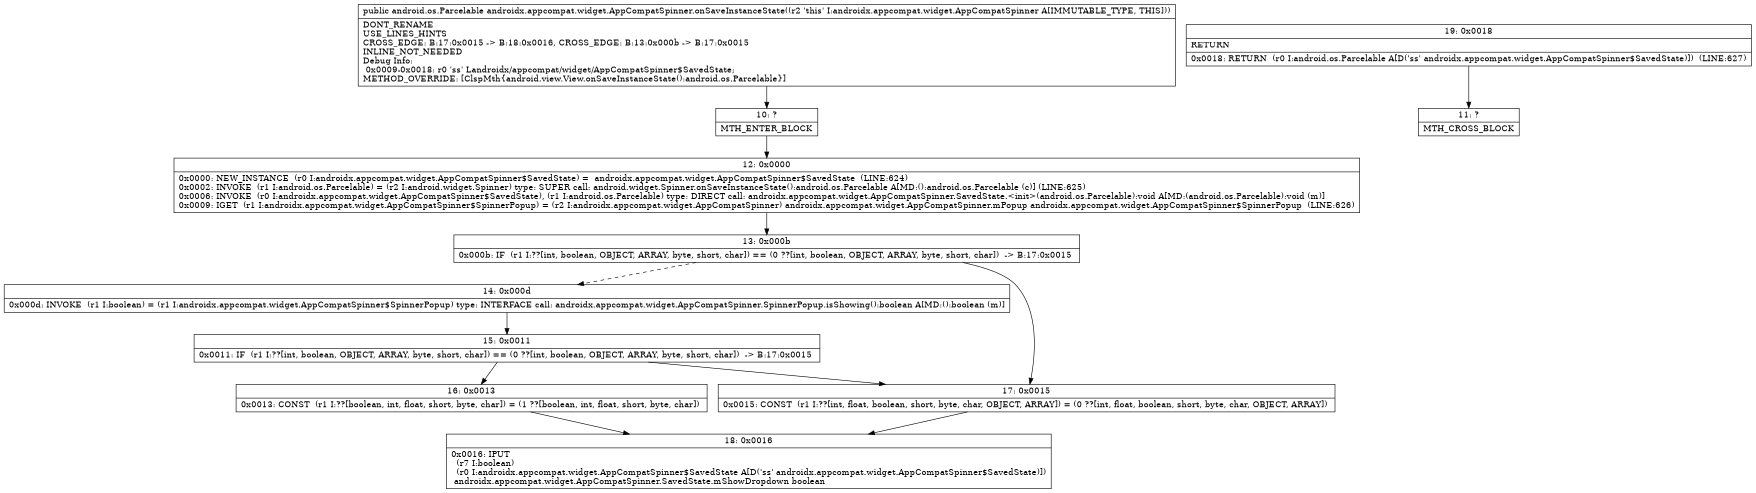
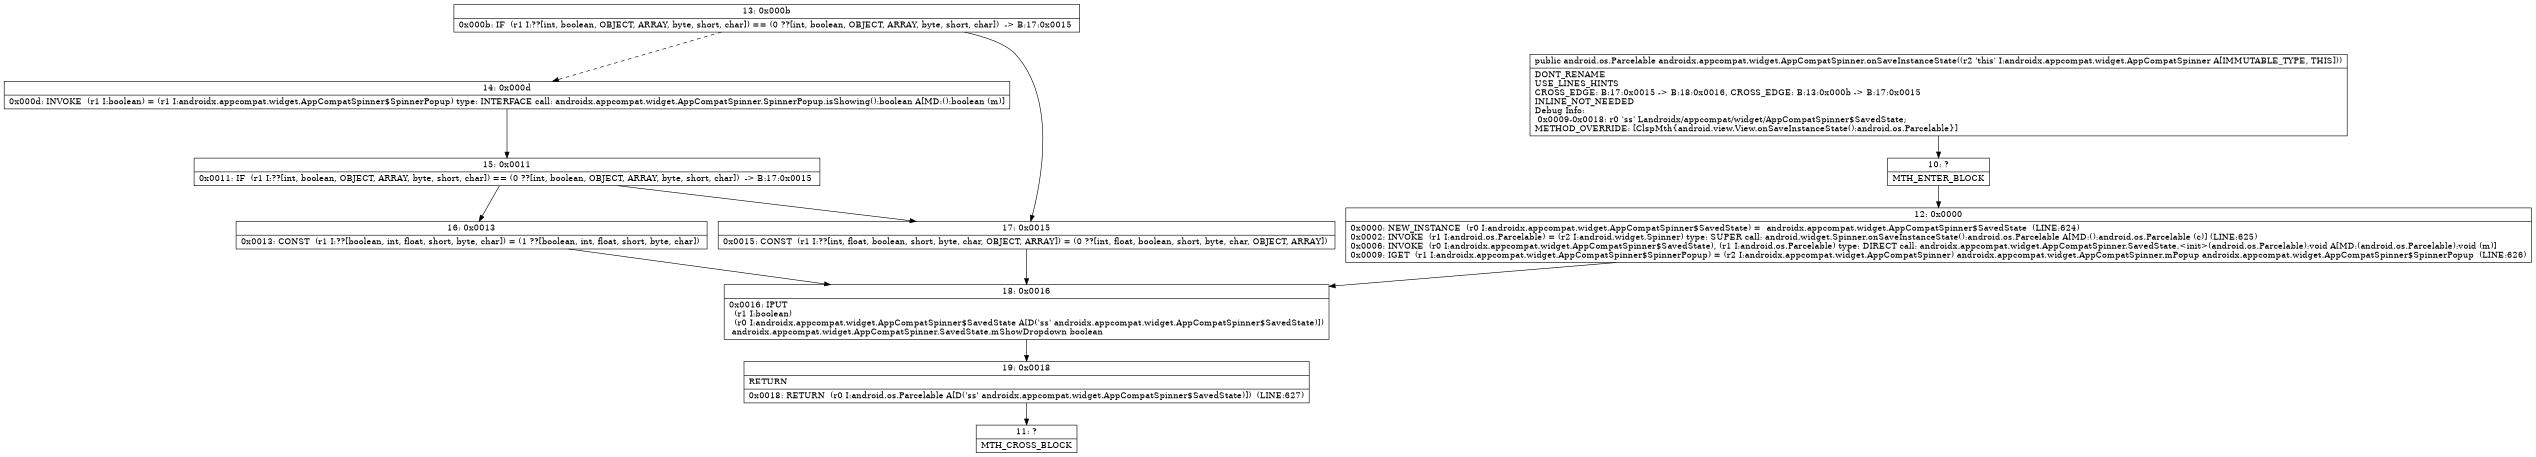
(767, 221) -> (1476, 274)
none -> (1027, 347)
(483, 464) -> (761, 314)
